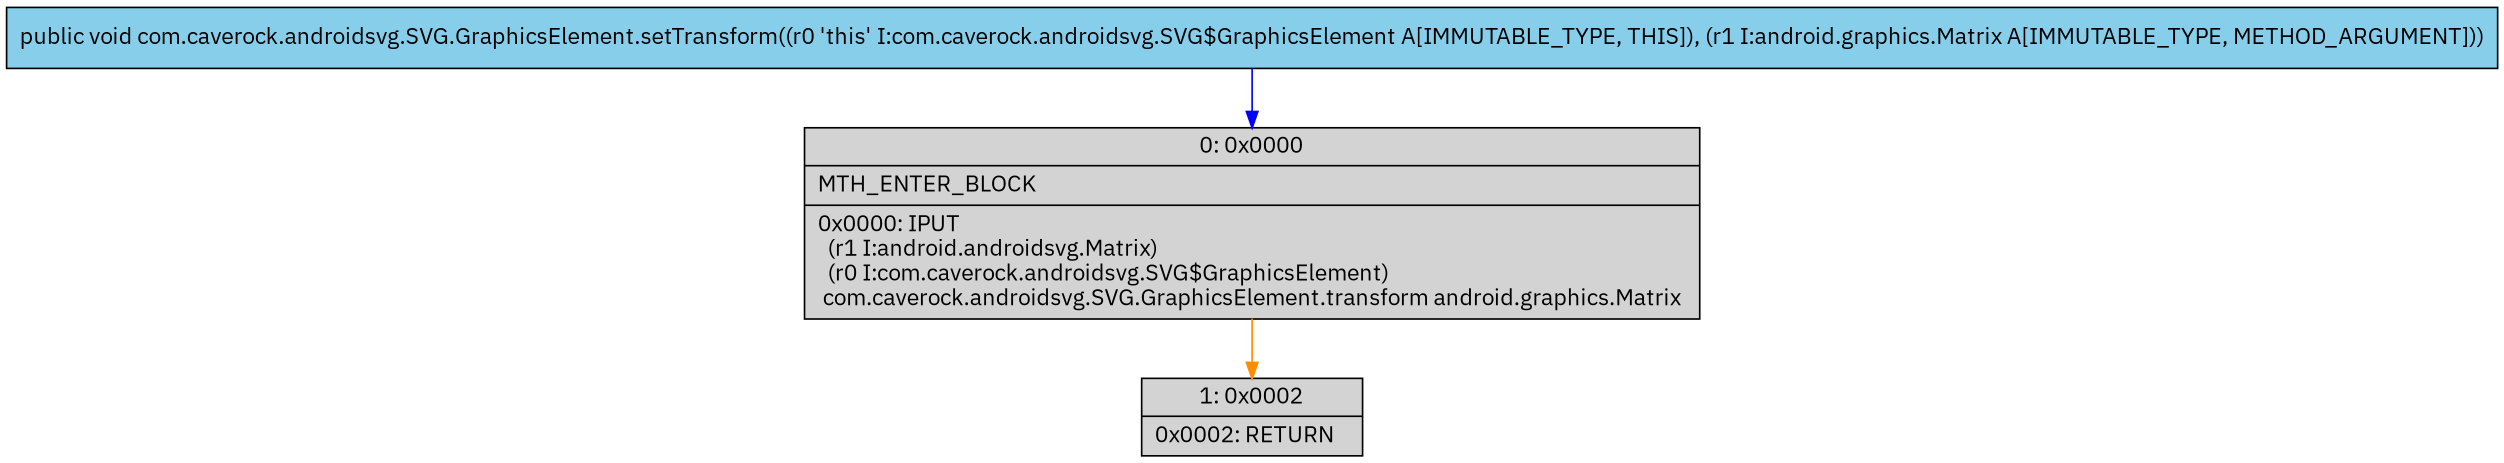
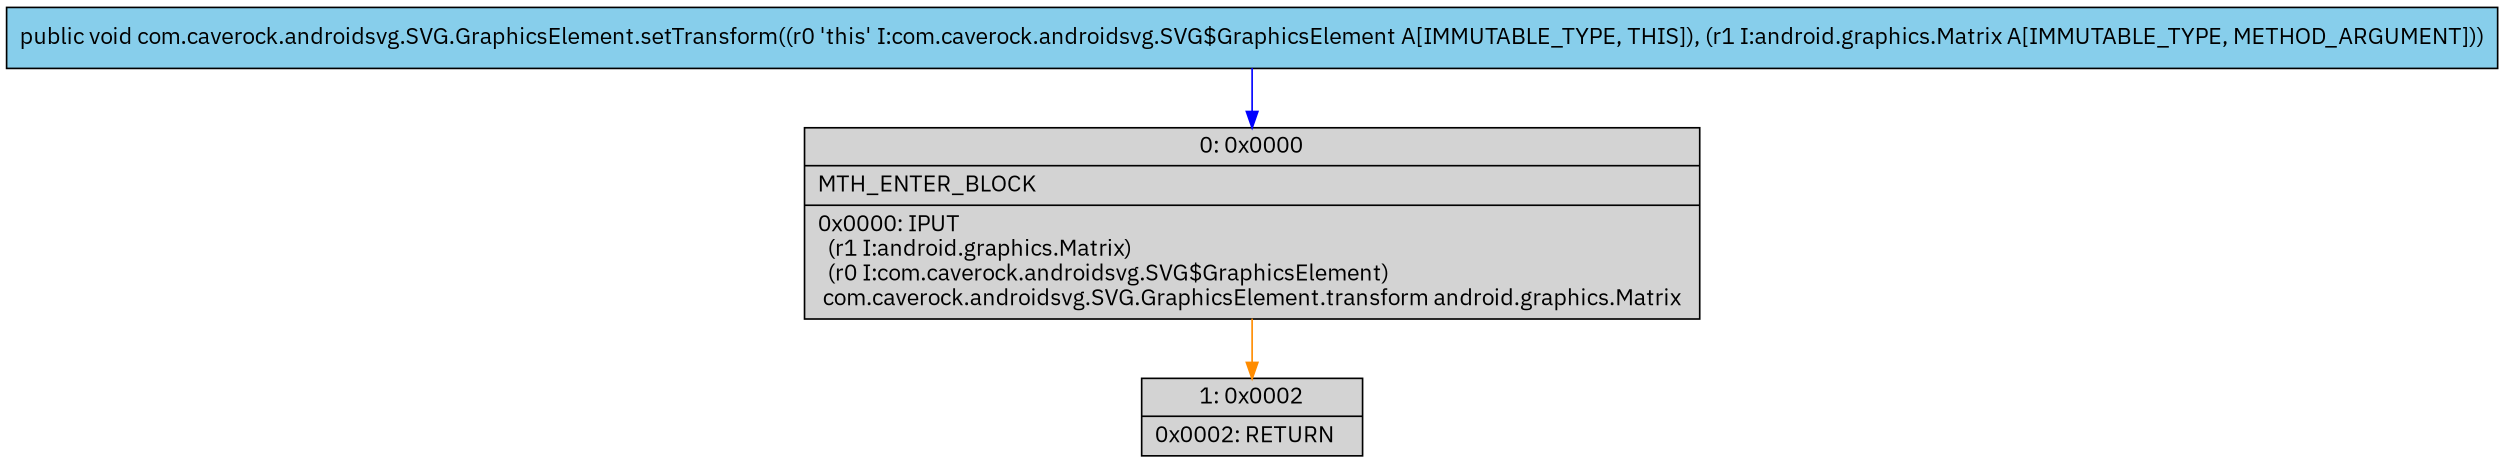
(988, 249) -> (975, 249)
